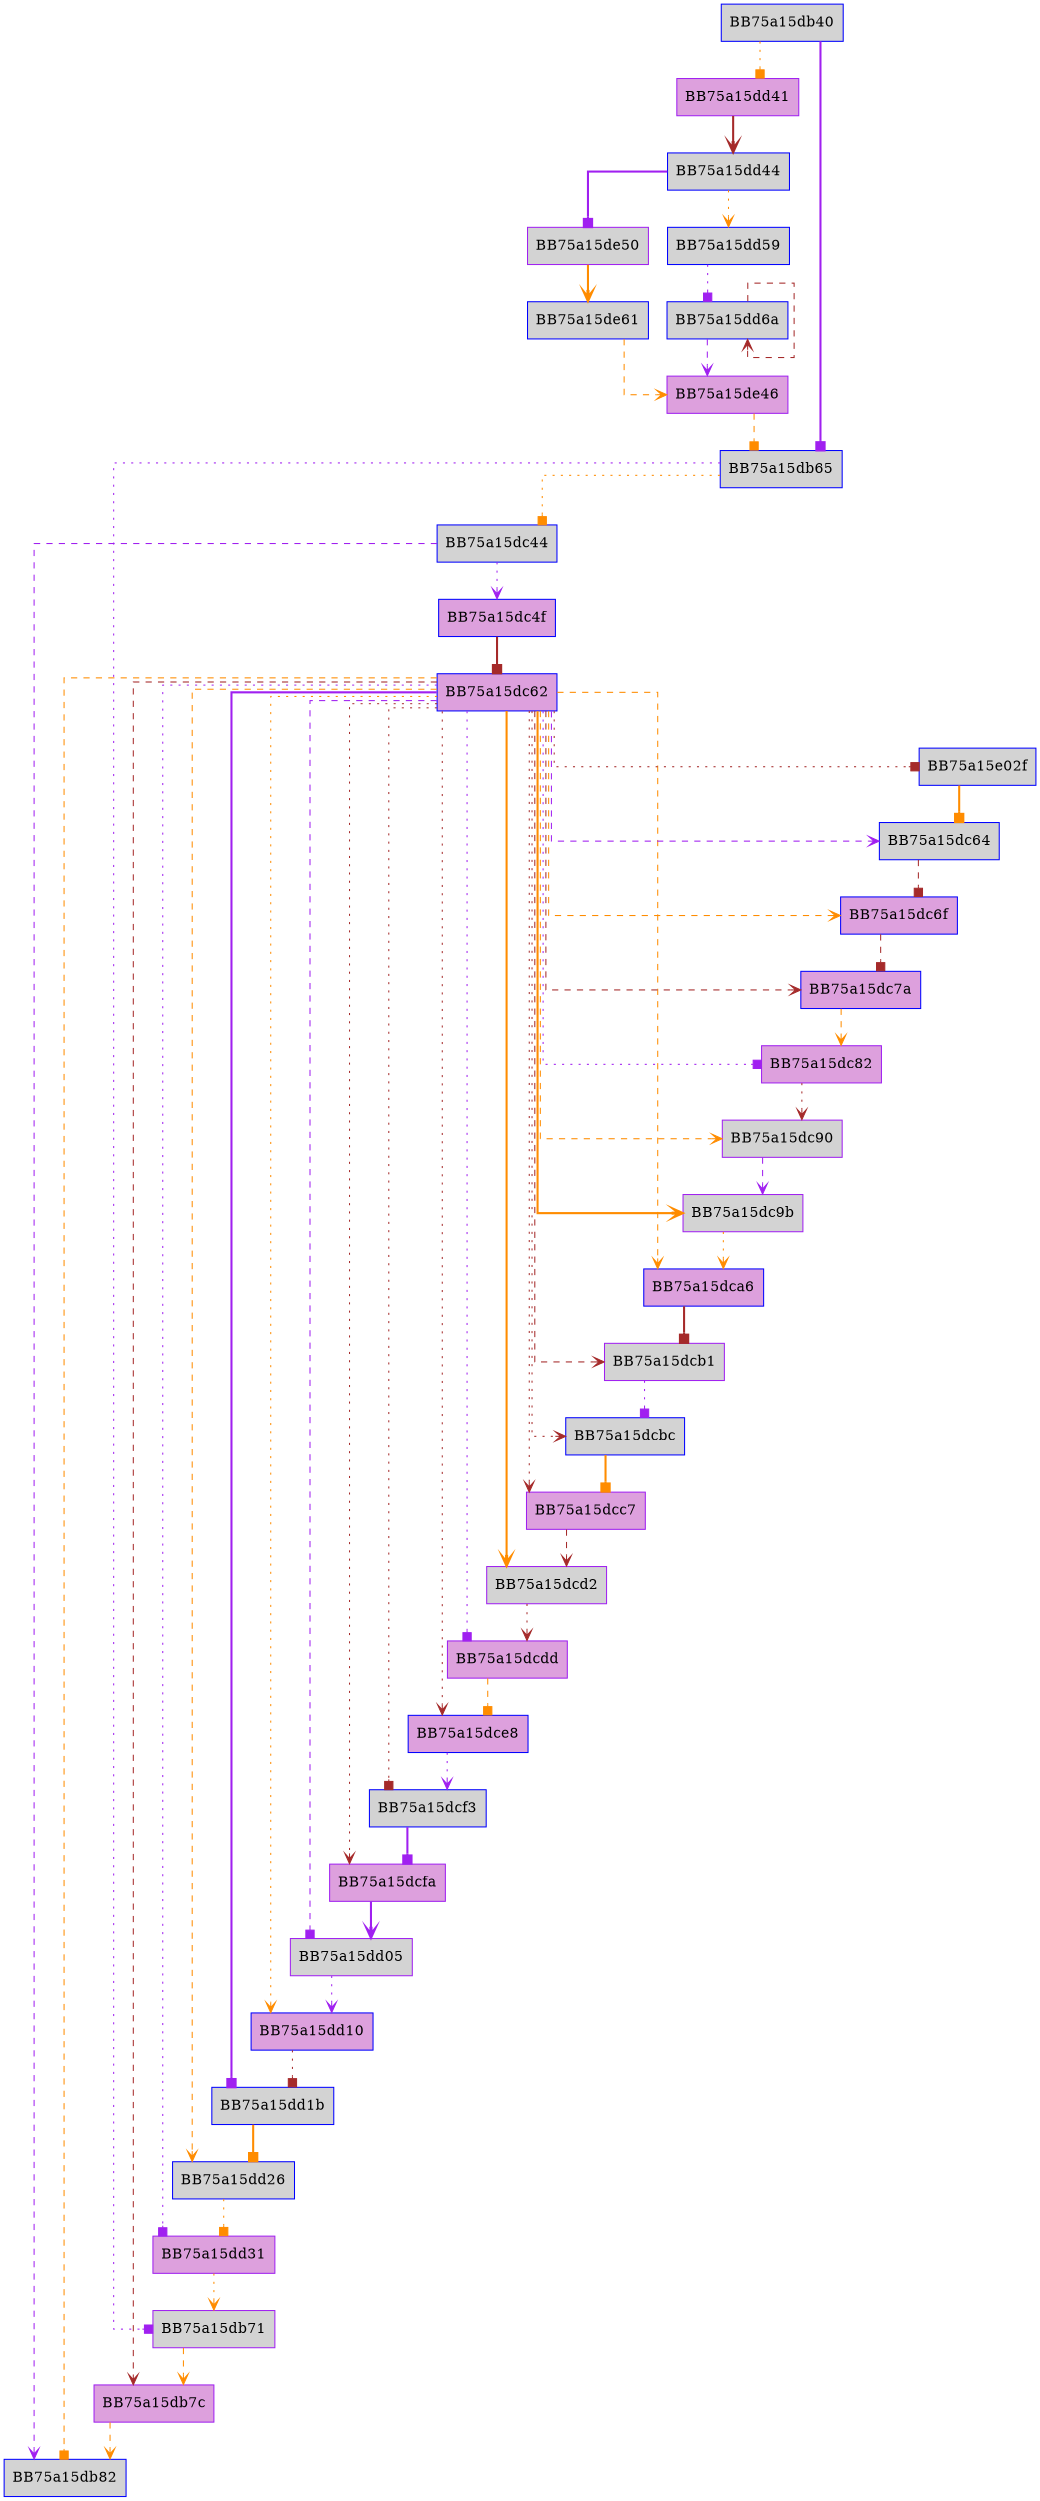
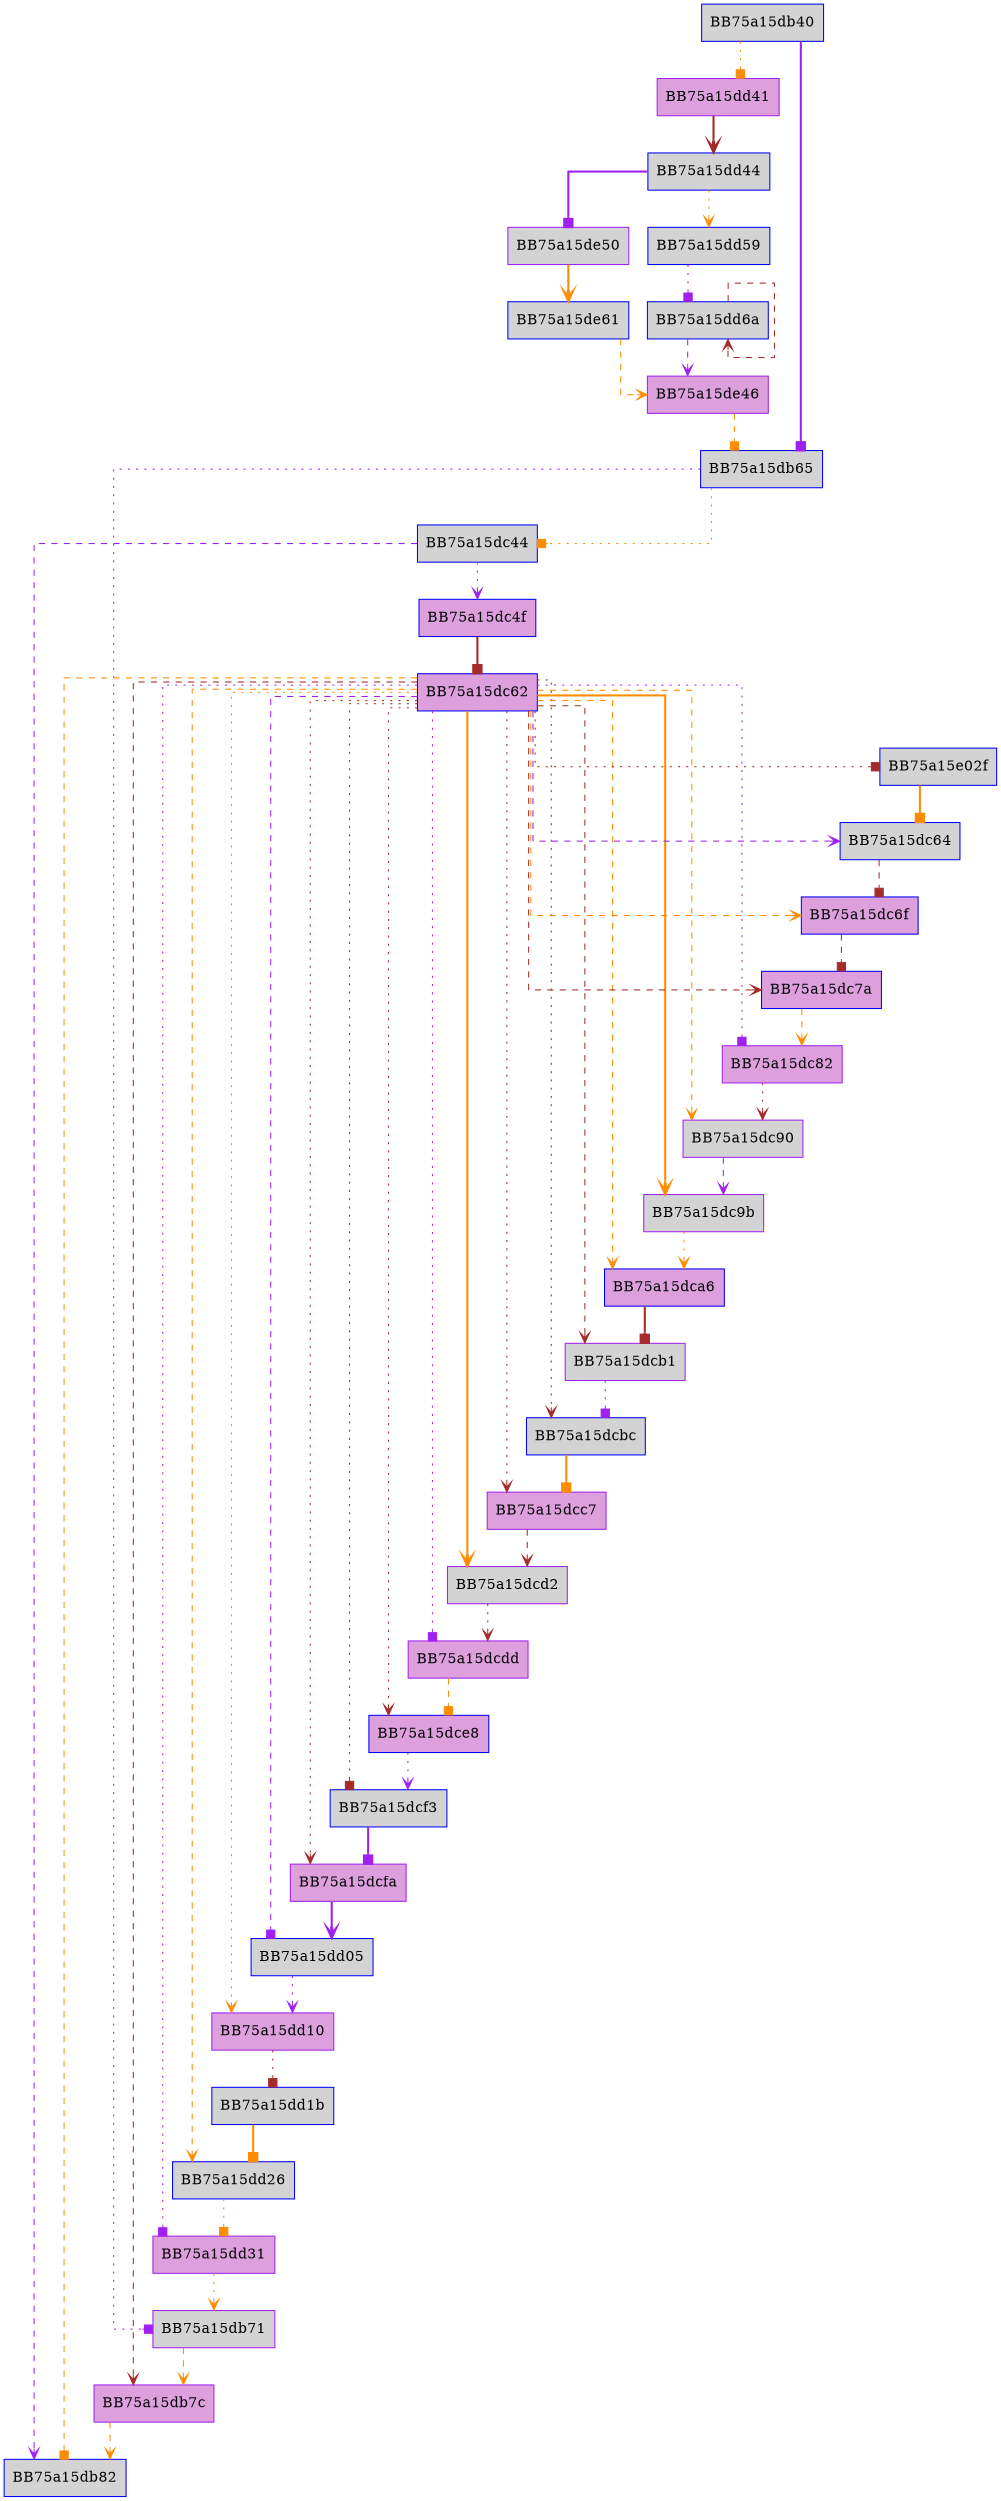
(231, 1282) -> none
(351, 1957) -> (312, 1957)
(312, 2032) -> (273, 2032)
